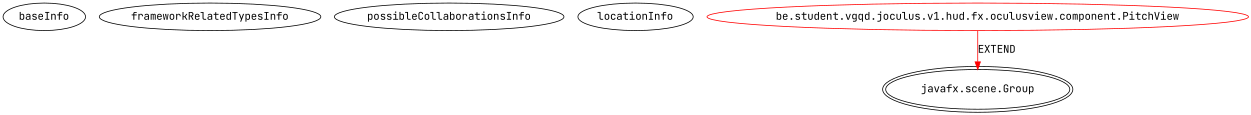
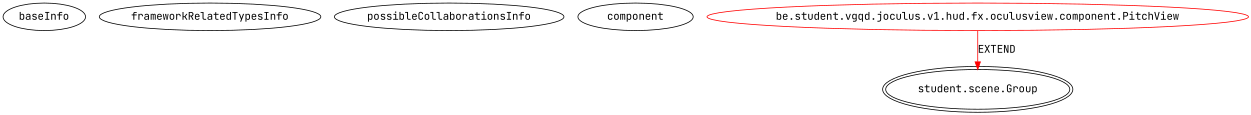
(636, 17) -> (636, 17)
(978, 89) -> (978, 89)
